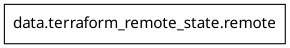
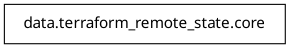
(145, 24) -> (145, 24)
